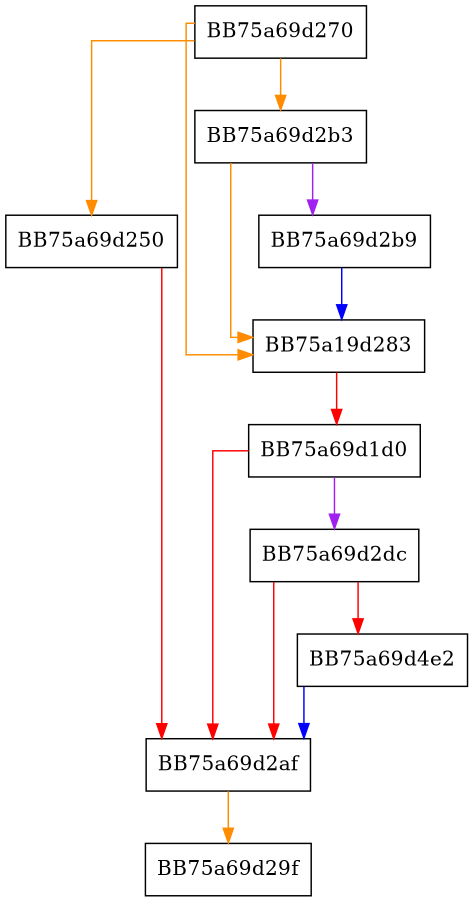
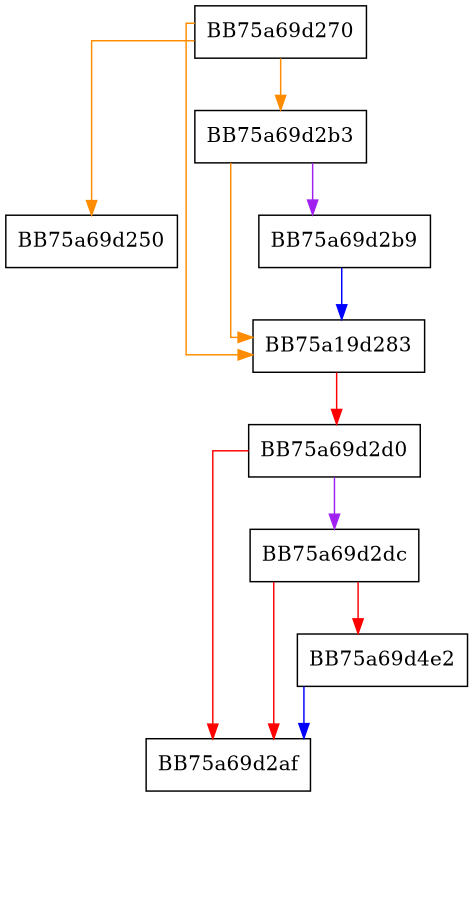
(334, 451) -> (334, 451)
(162, 496) -> none
(228, 870) -> none
